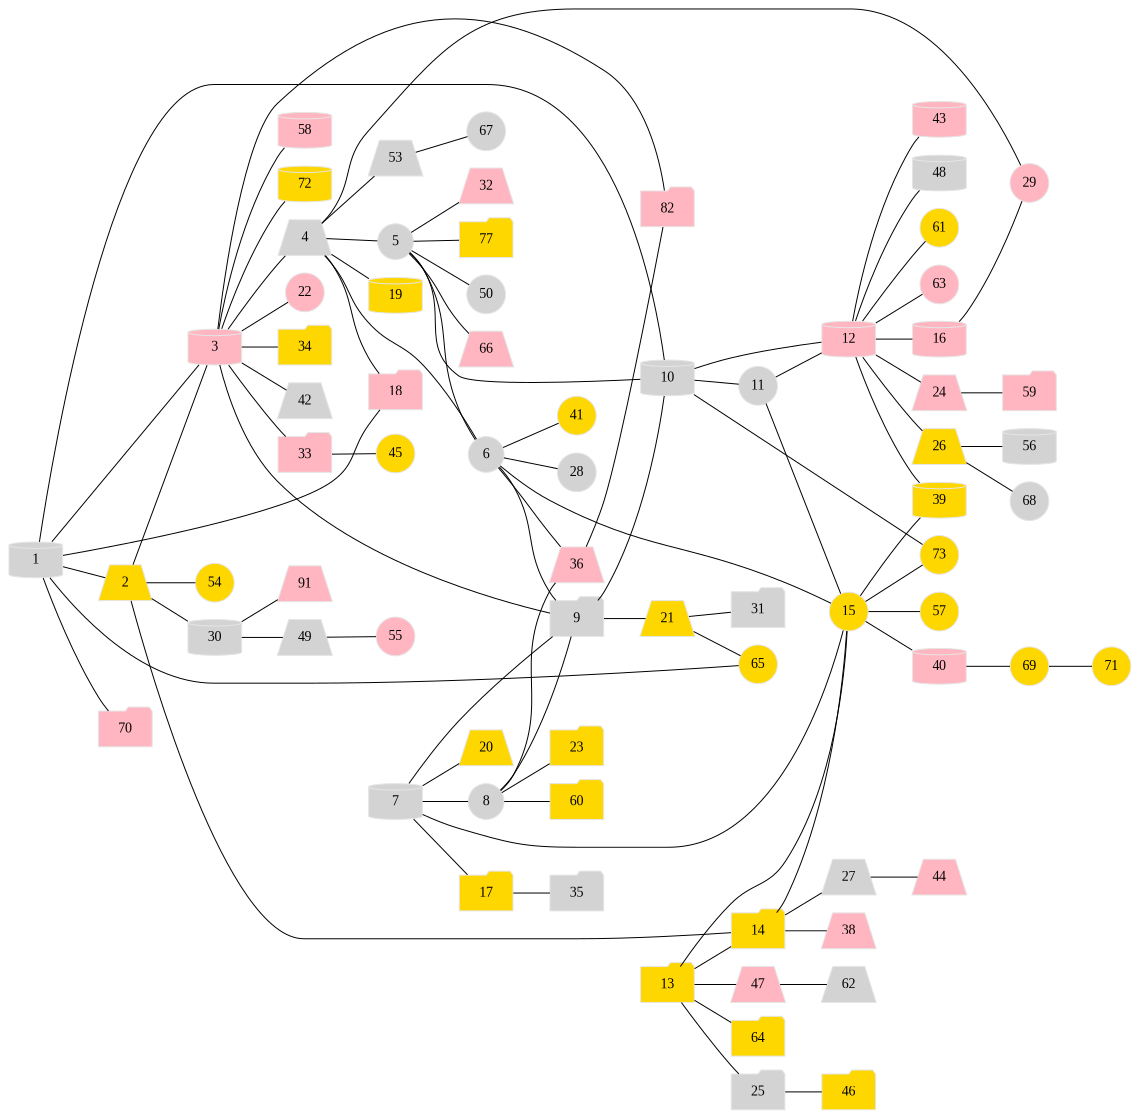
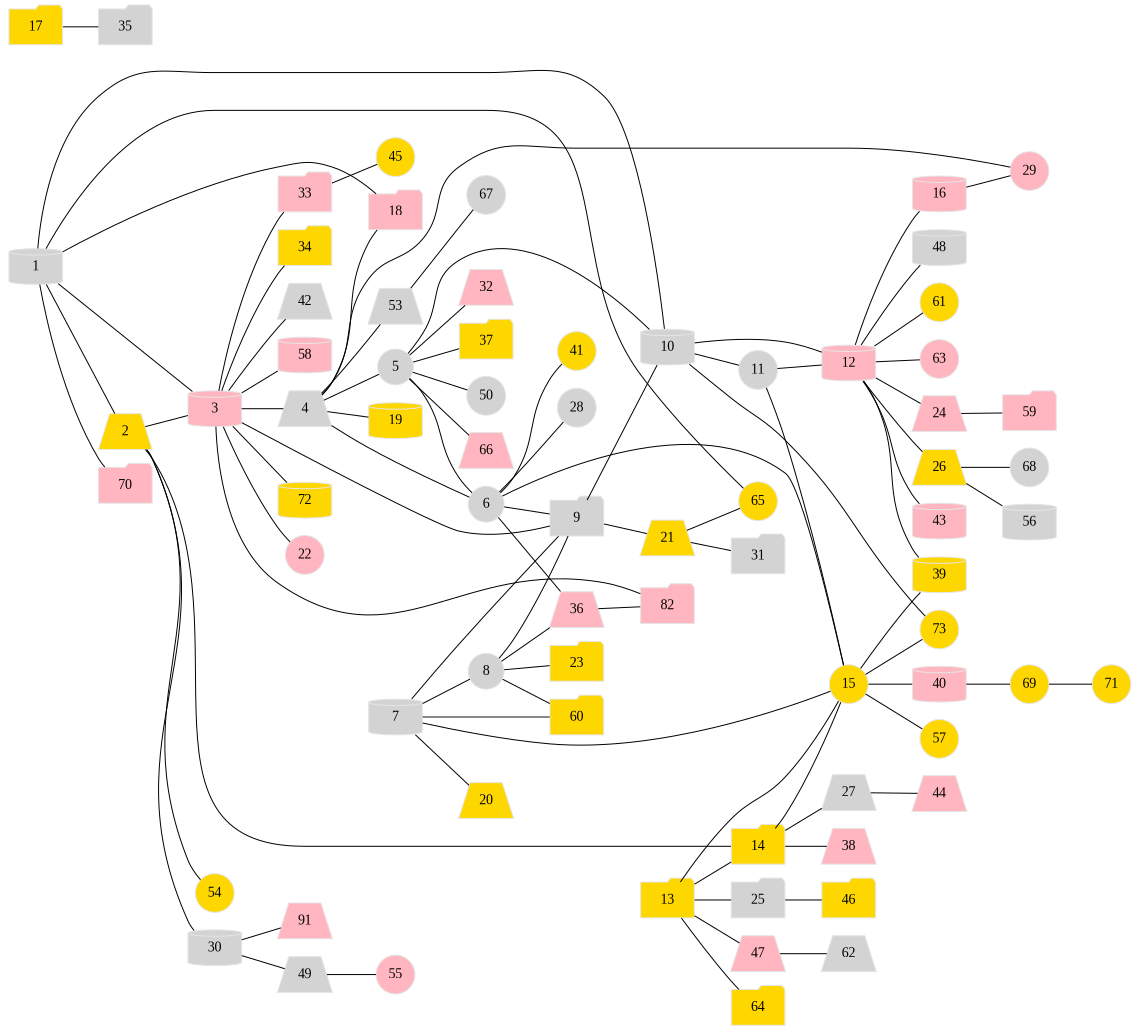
(486, 240) -> (486, 341)
(441, 847) -> (486, 717)
